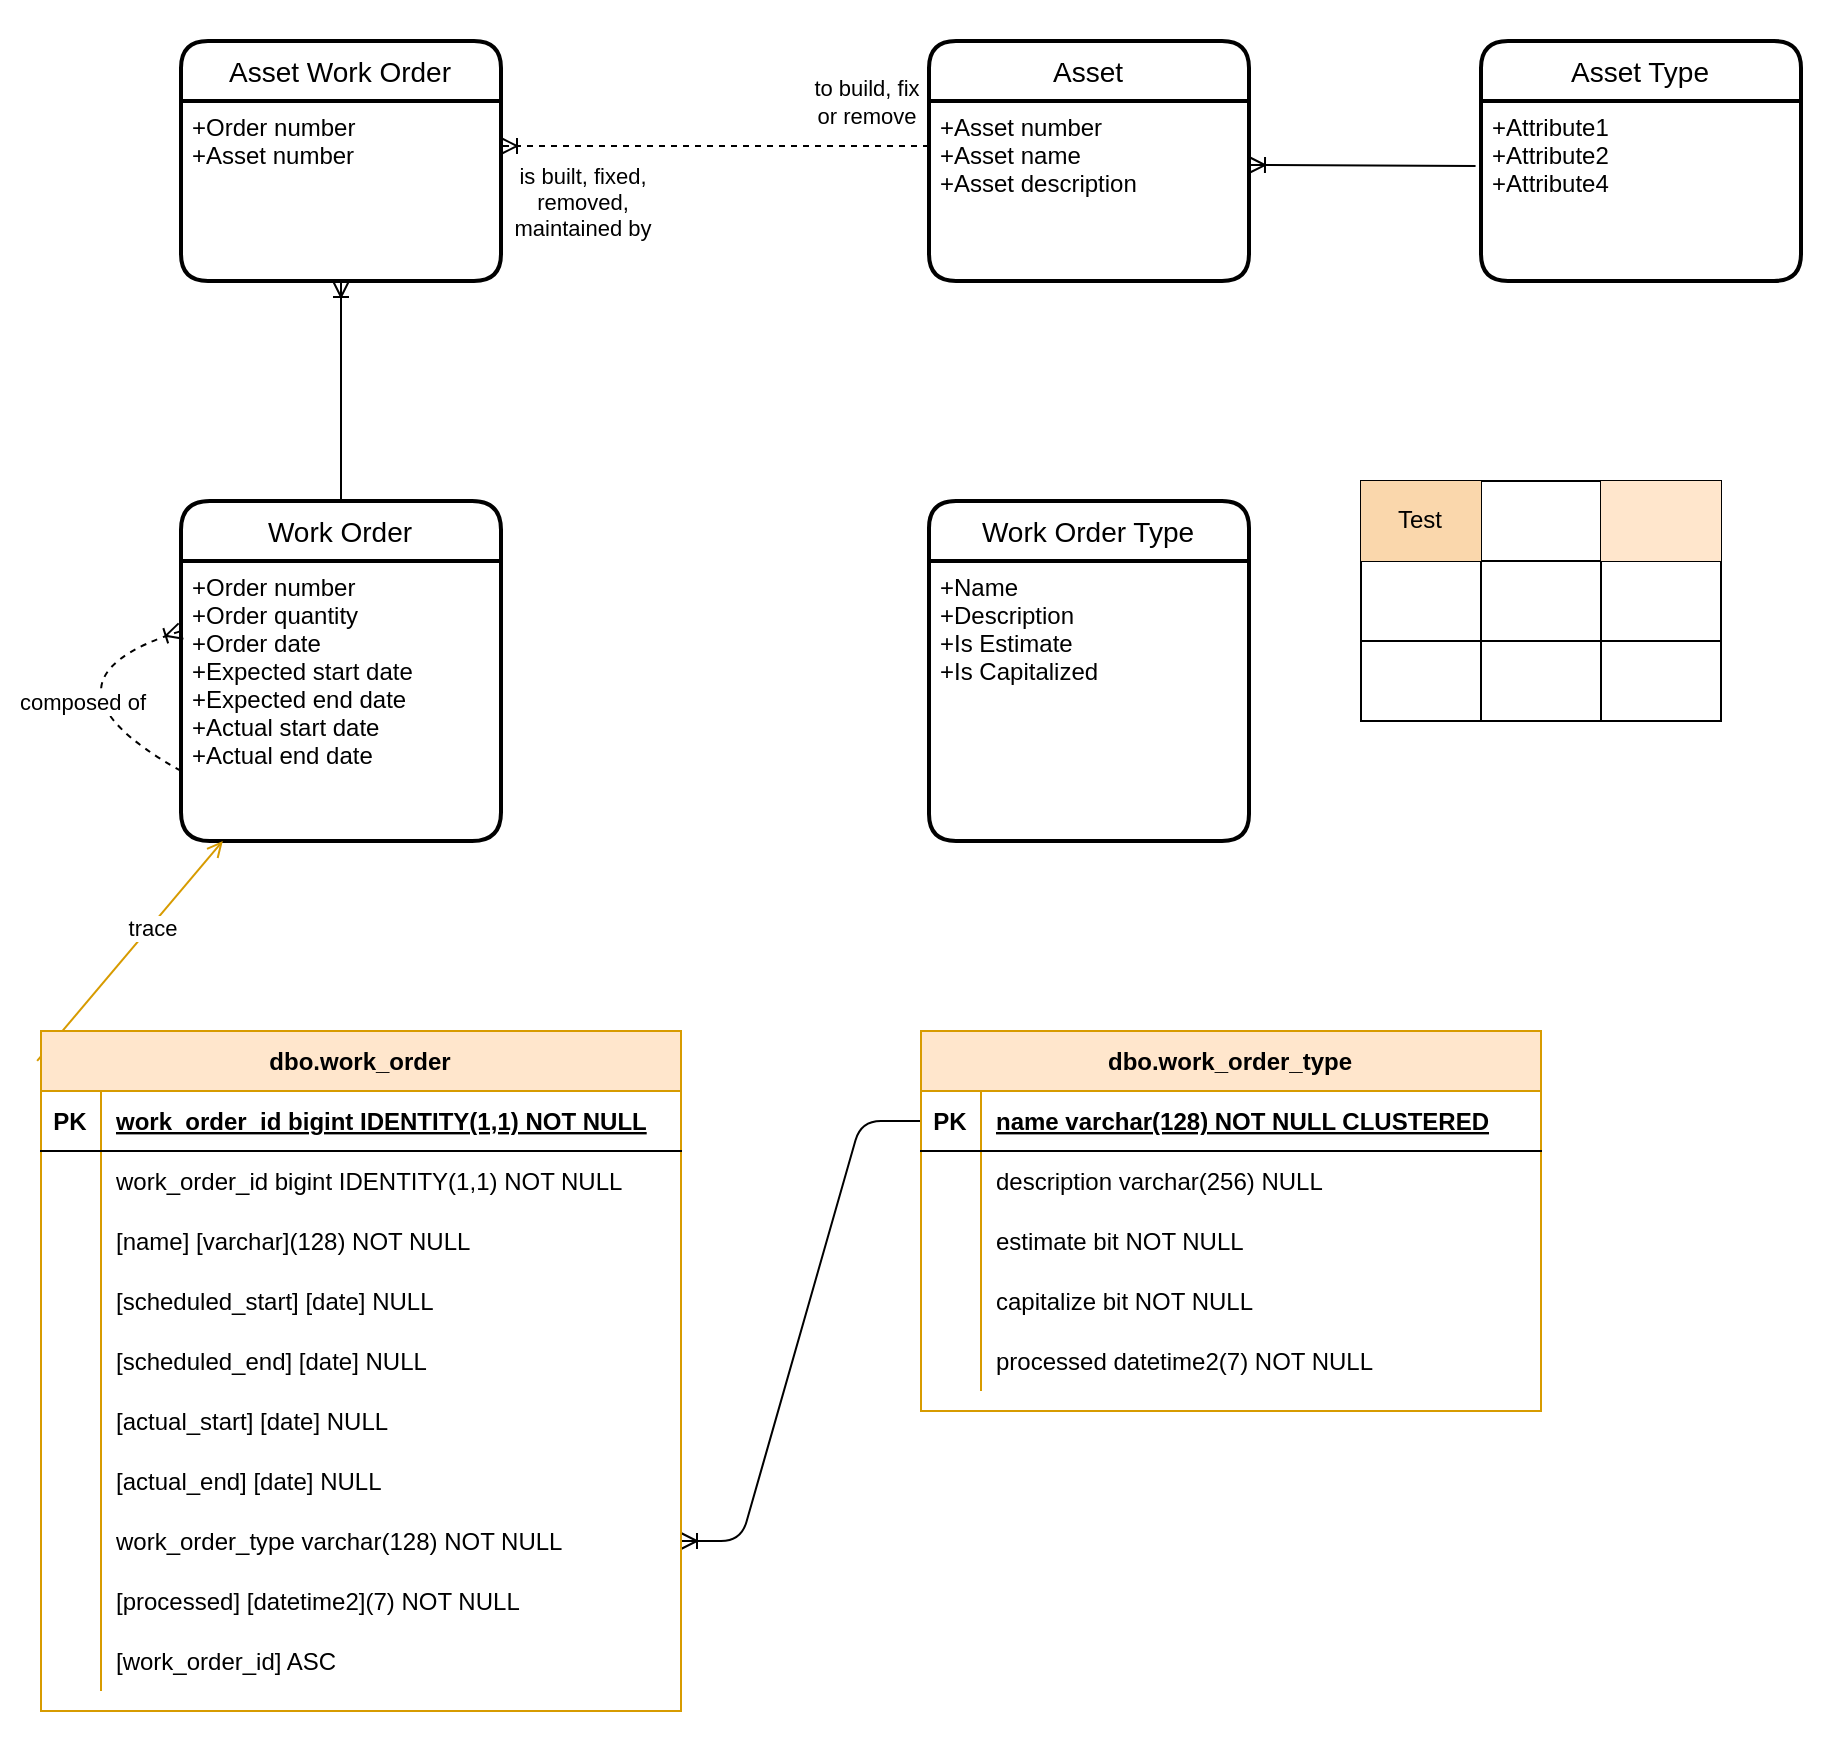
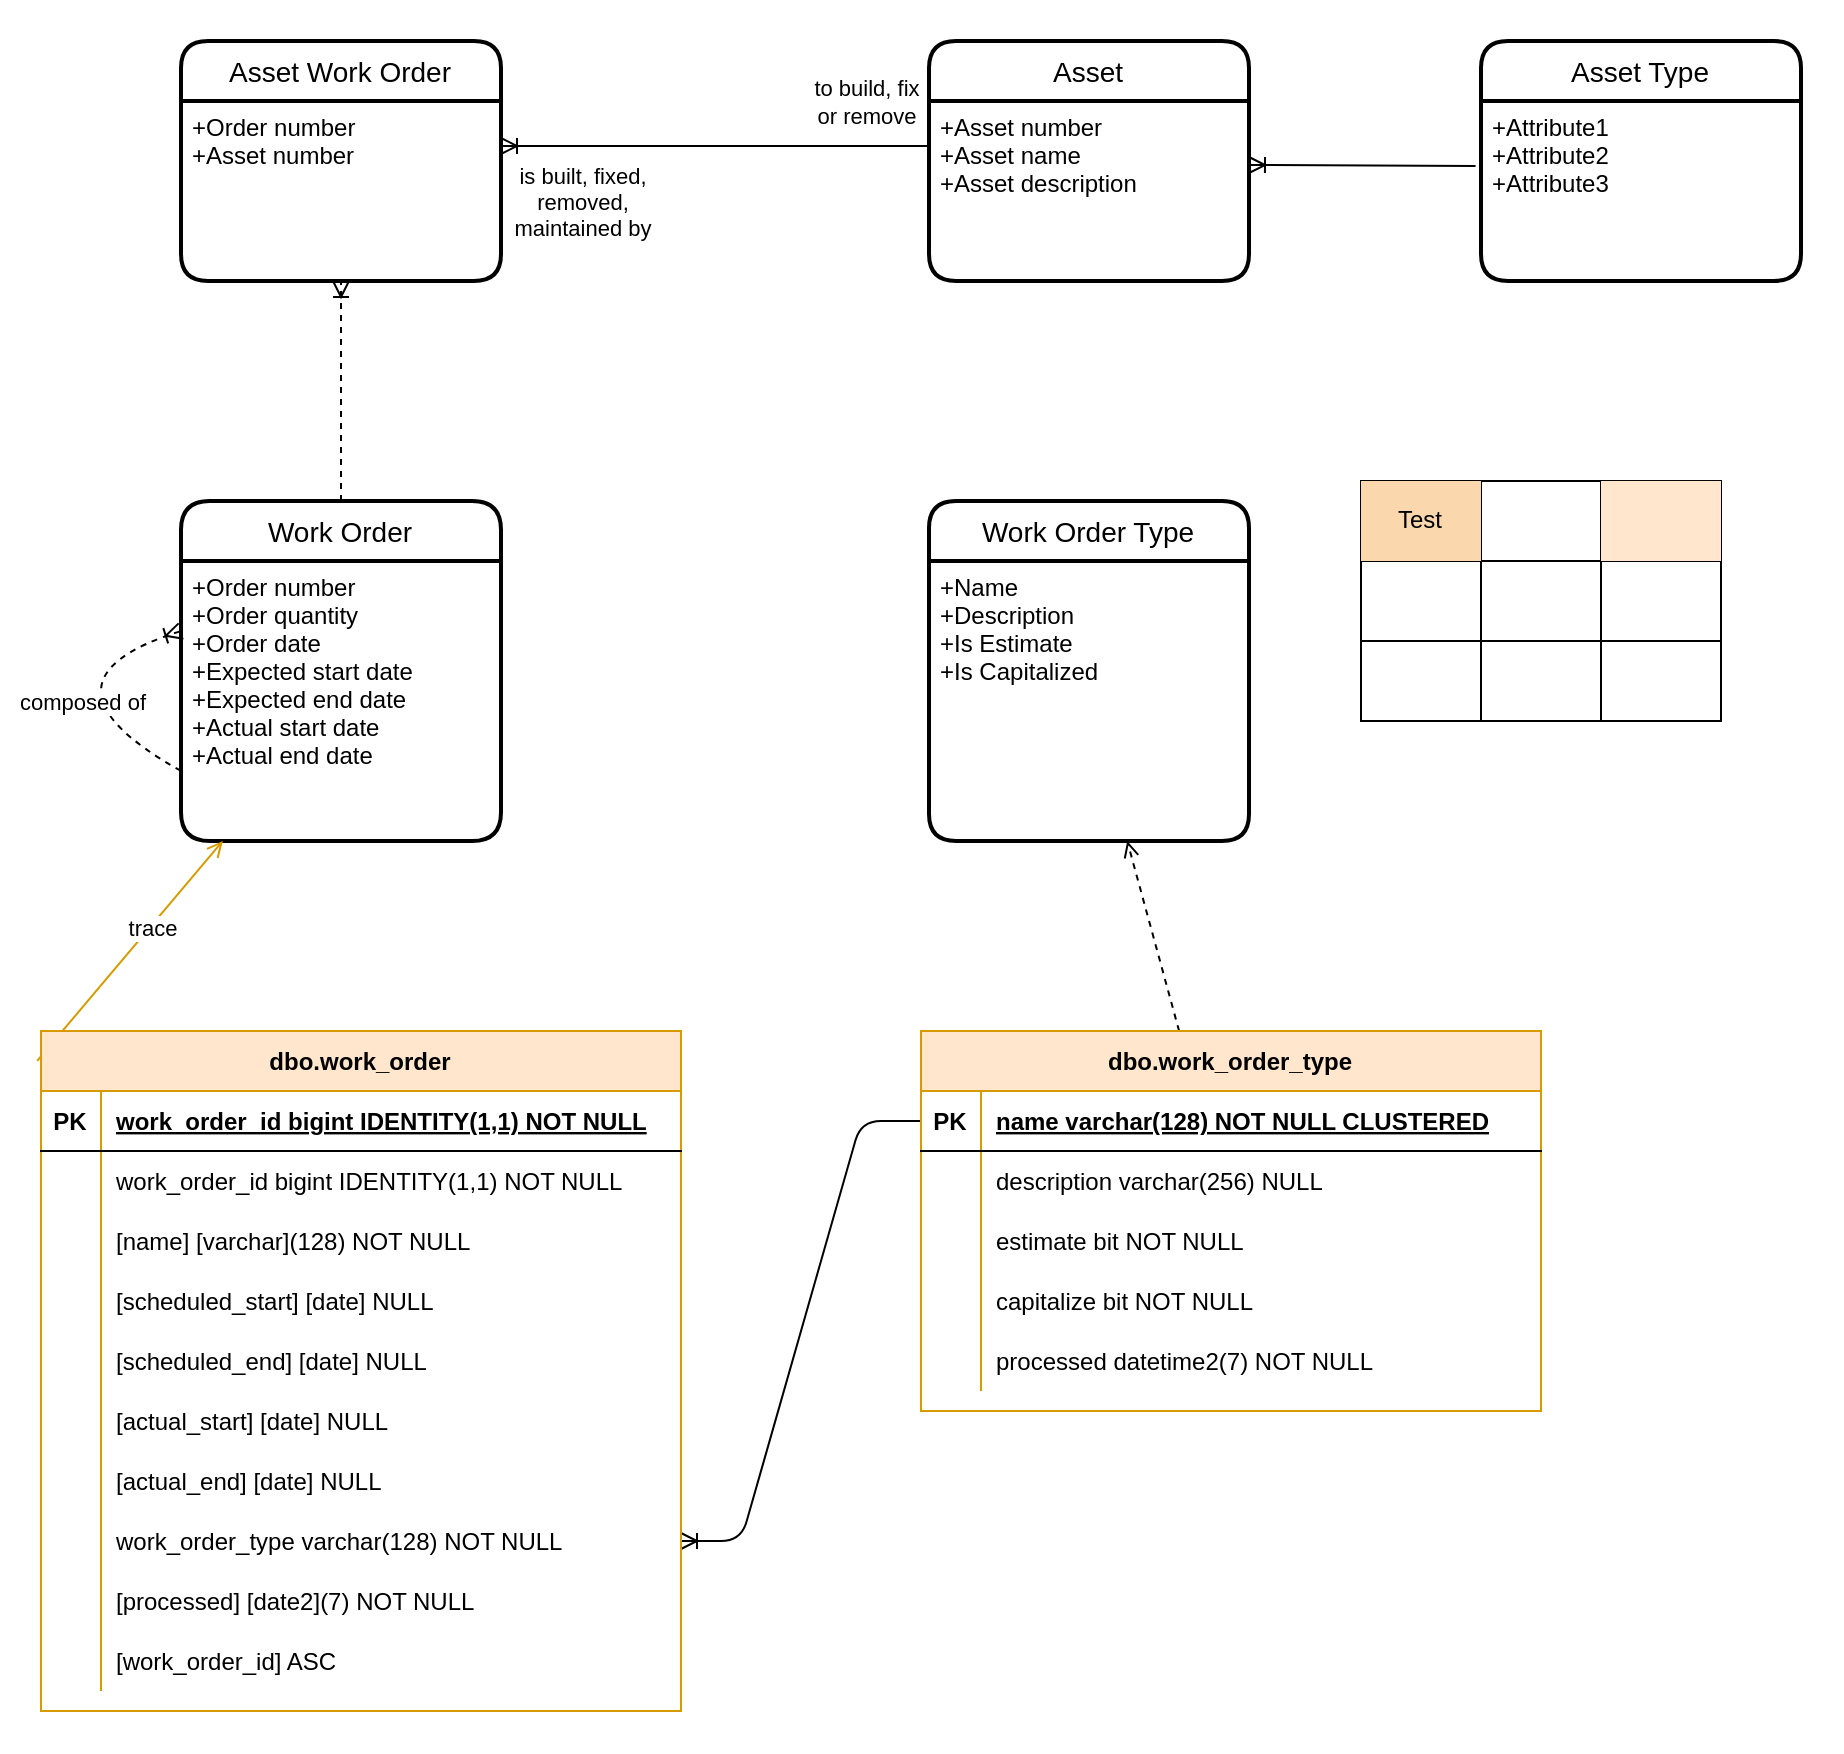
(1563, 128) -> (1563, 128)
(716, 146) -> (716, 146)
(341, 391) -> (341, 391)
none -> (1154, 938)
(339, 1602) -> (315, 1602)
